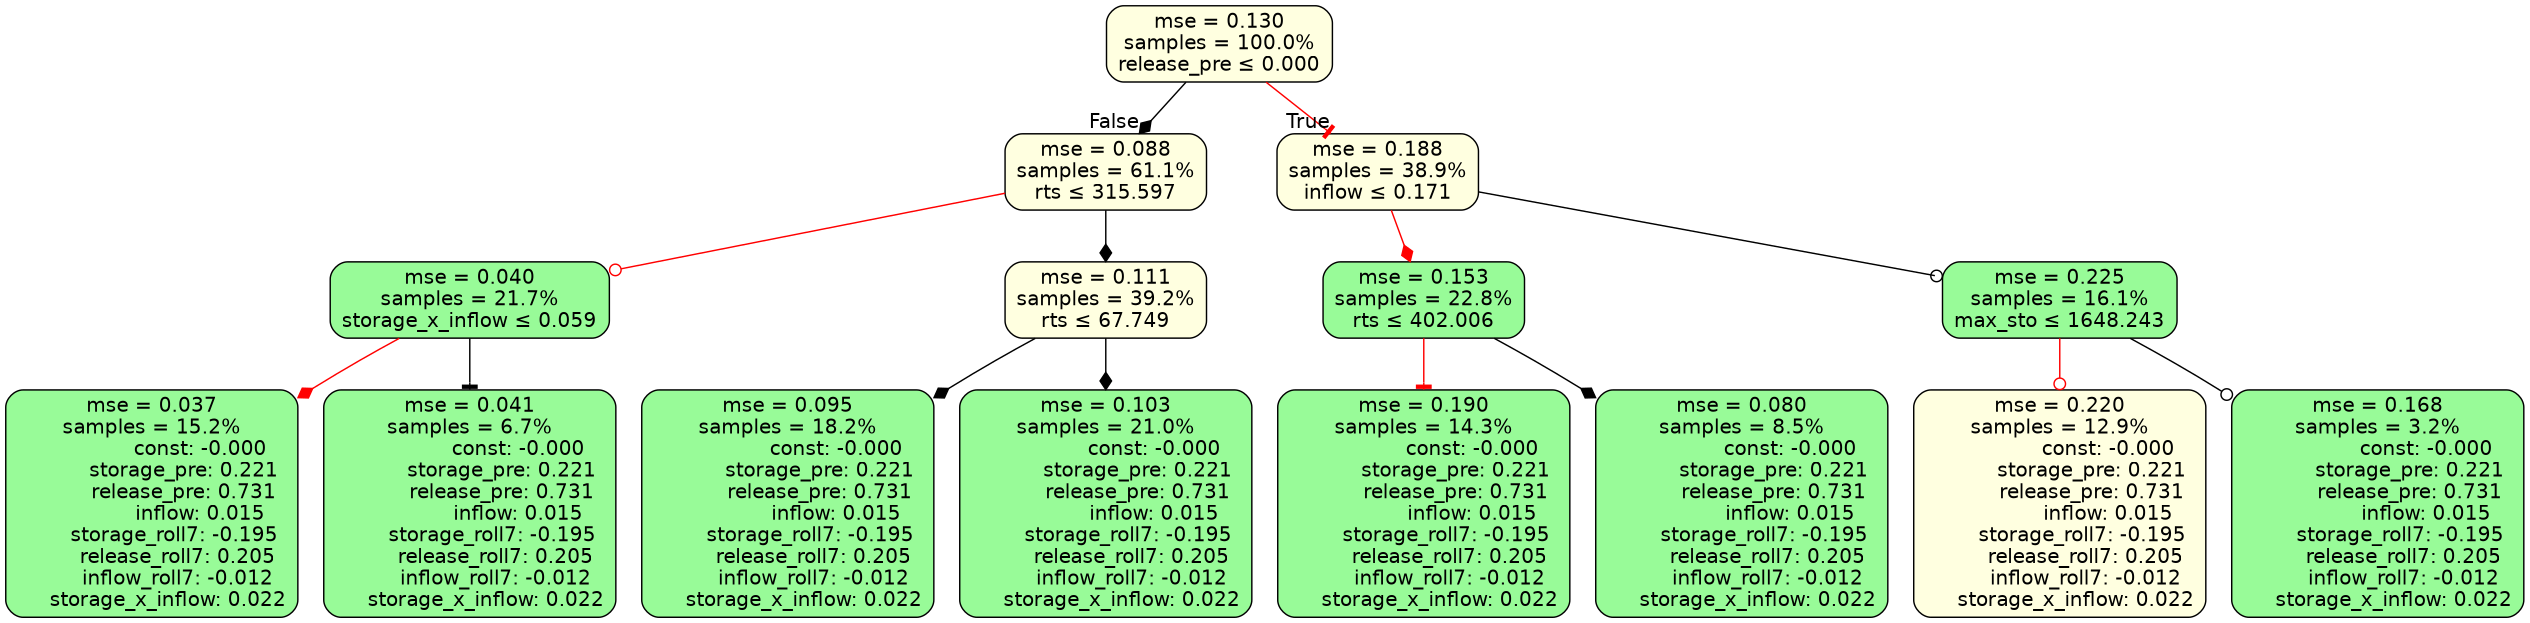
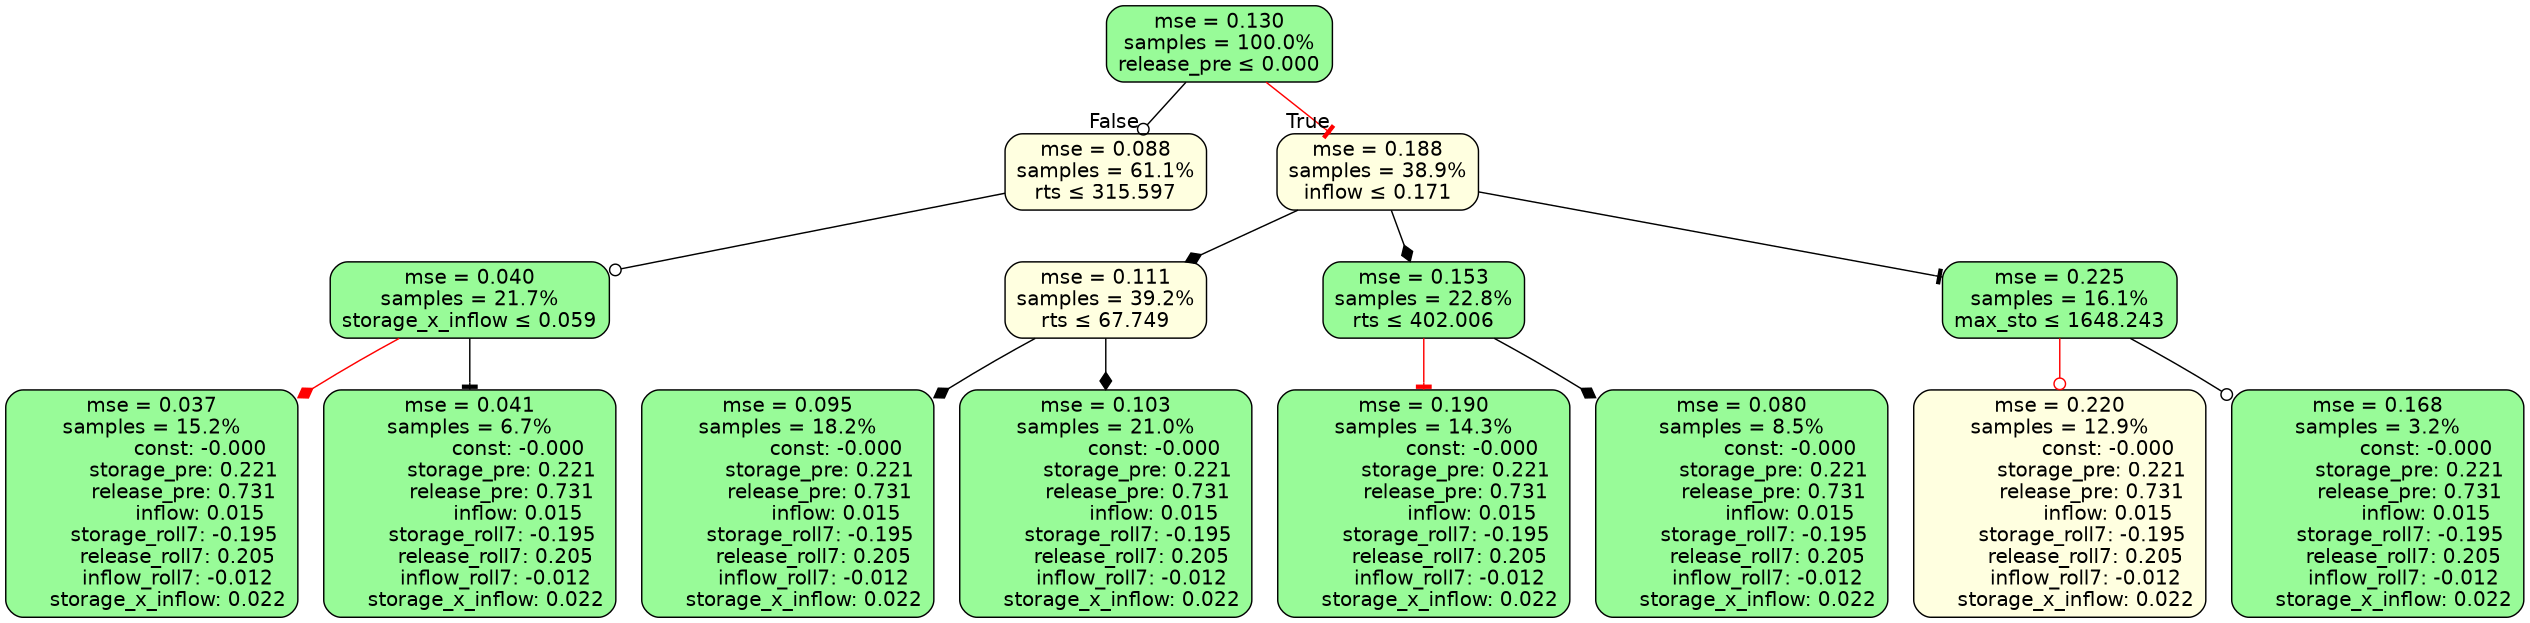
(1219, 44) -> (1219, 44)
(1167, 104) -> (1167, 104)
(1106, 227) -> (1250, 232)
(1398, 228) -> (1398, 228)
(813, 231) -> (813, 231)
(1707, 234) -> (1707, 234)
